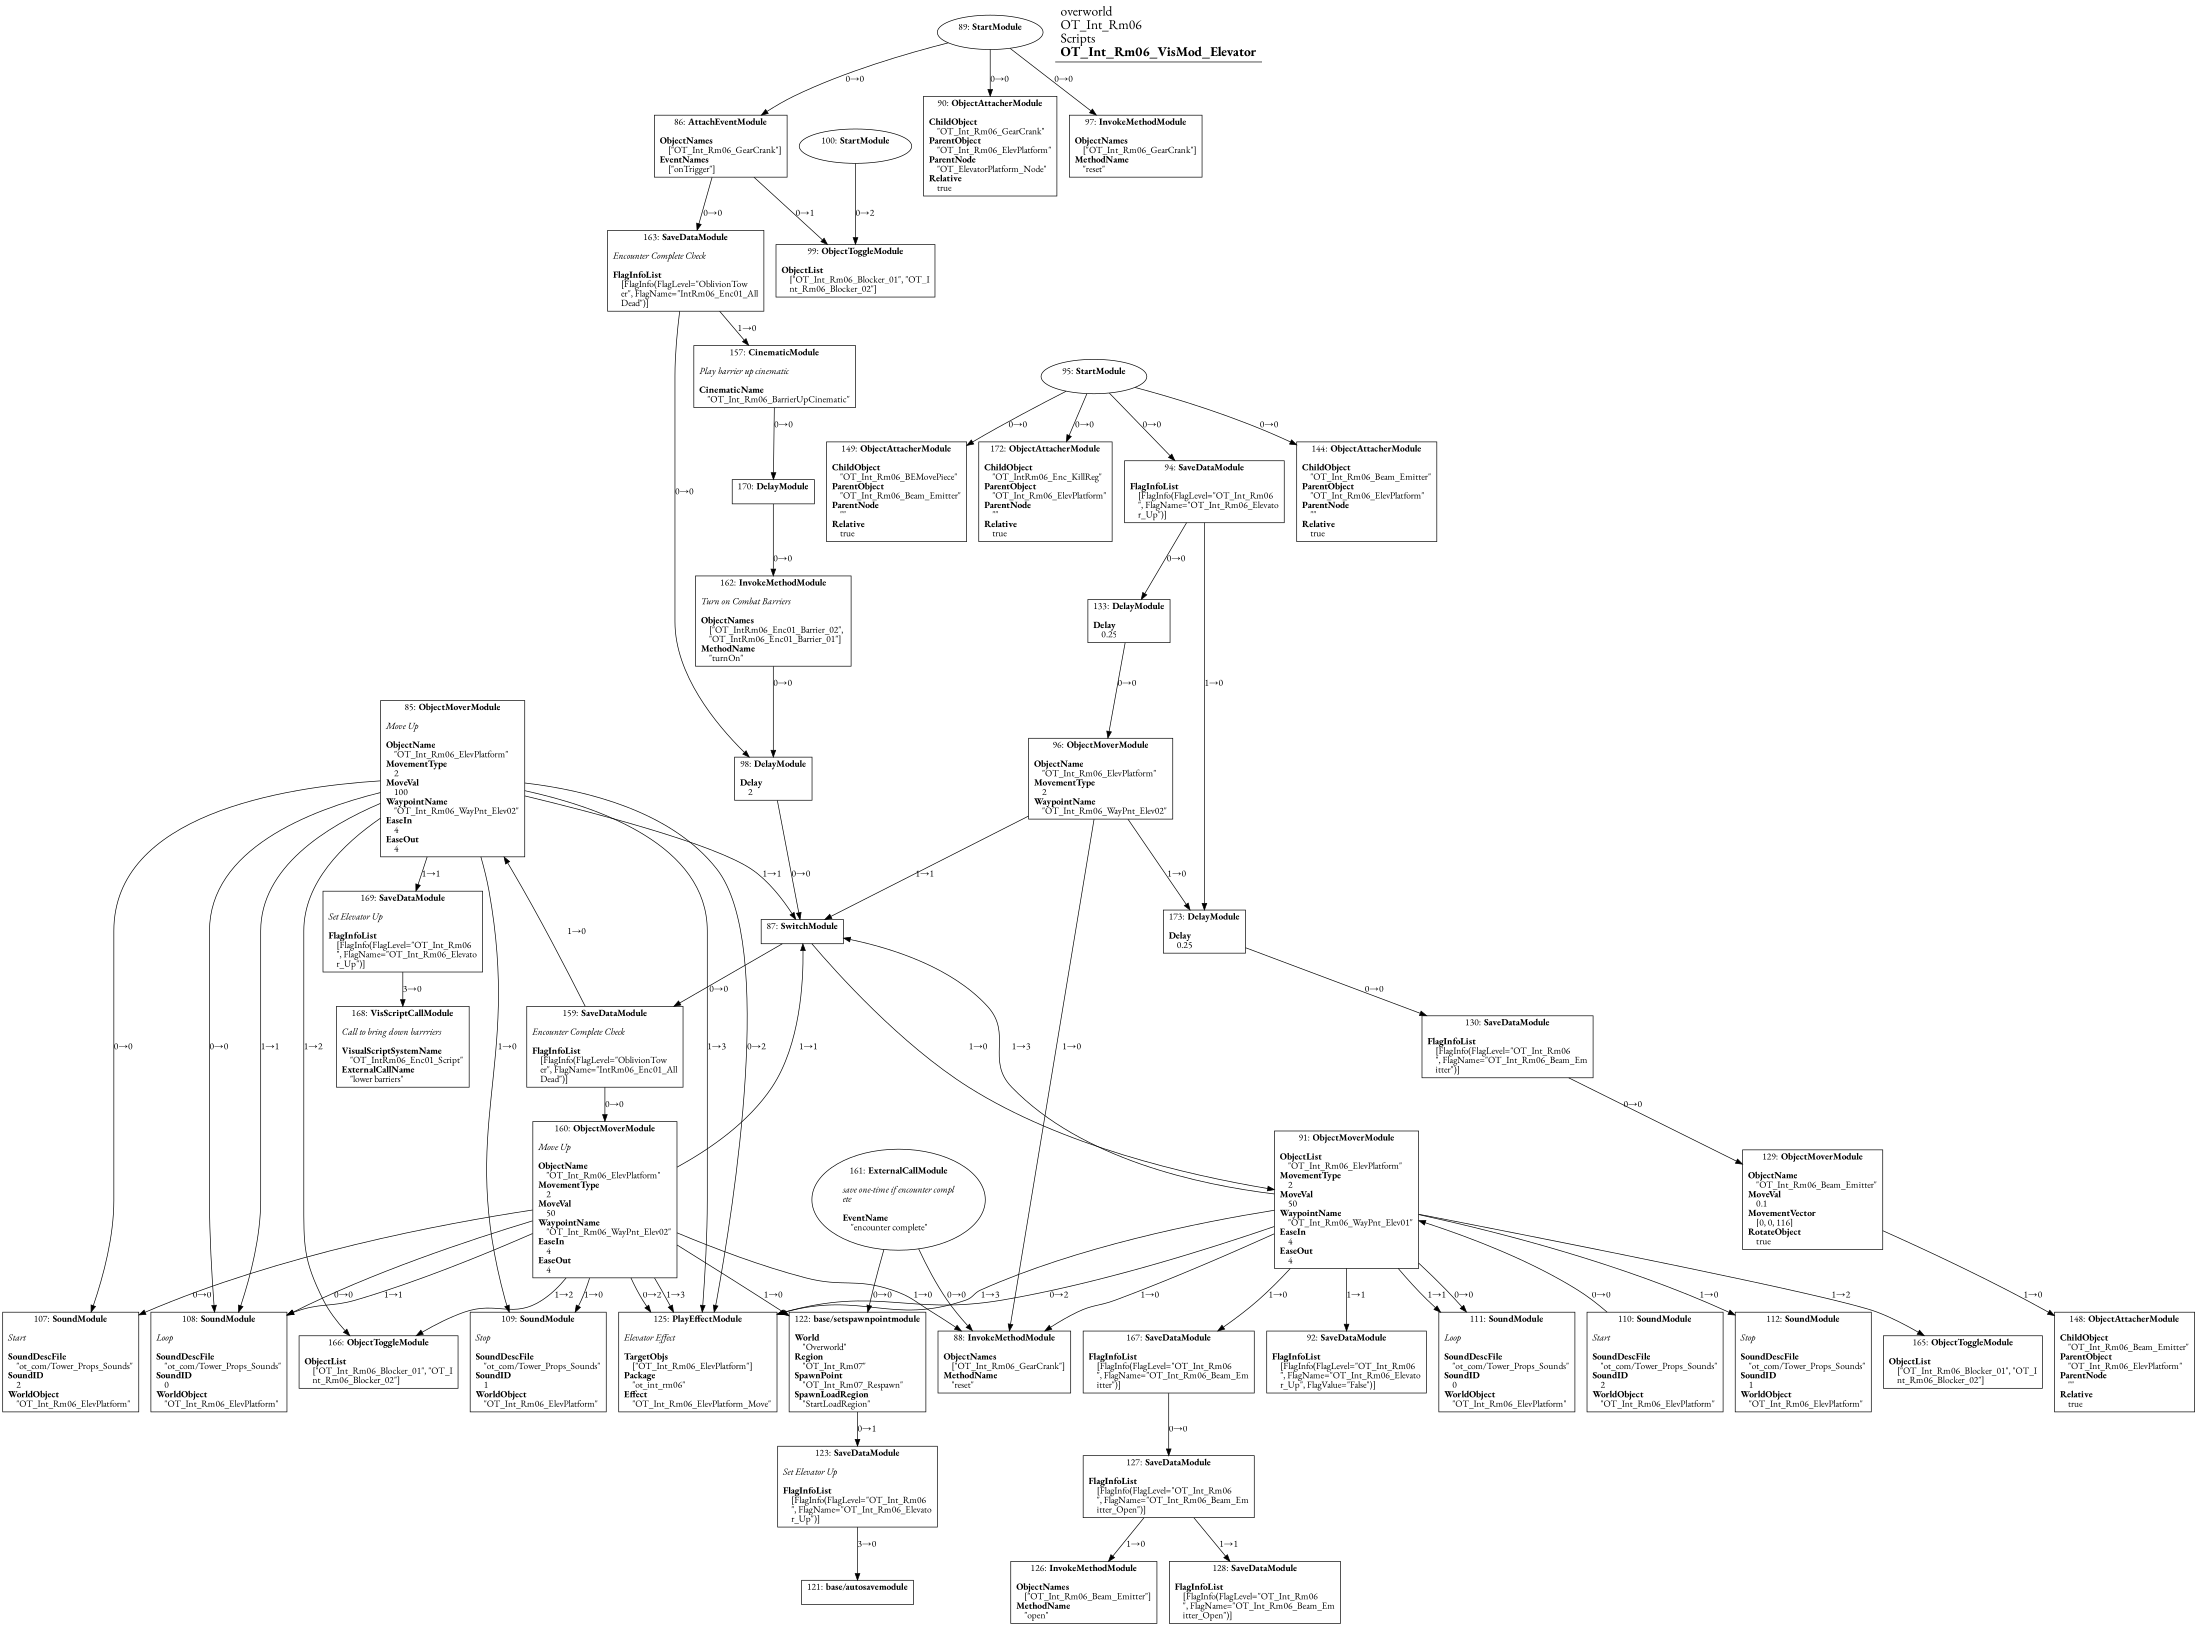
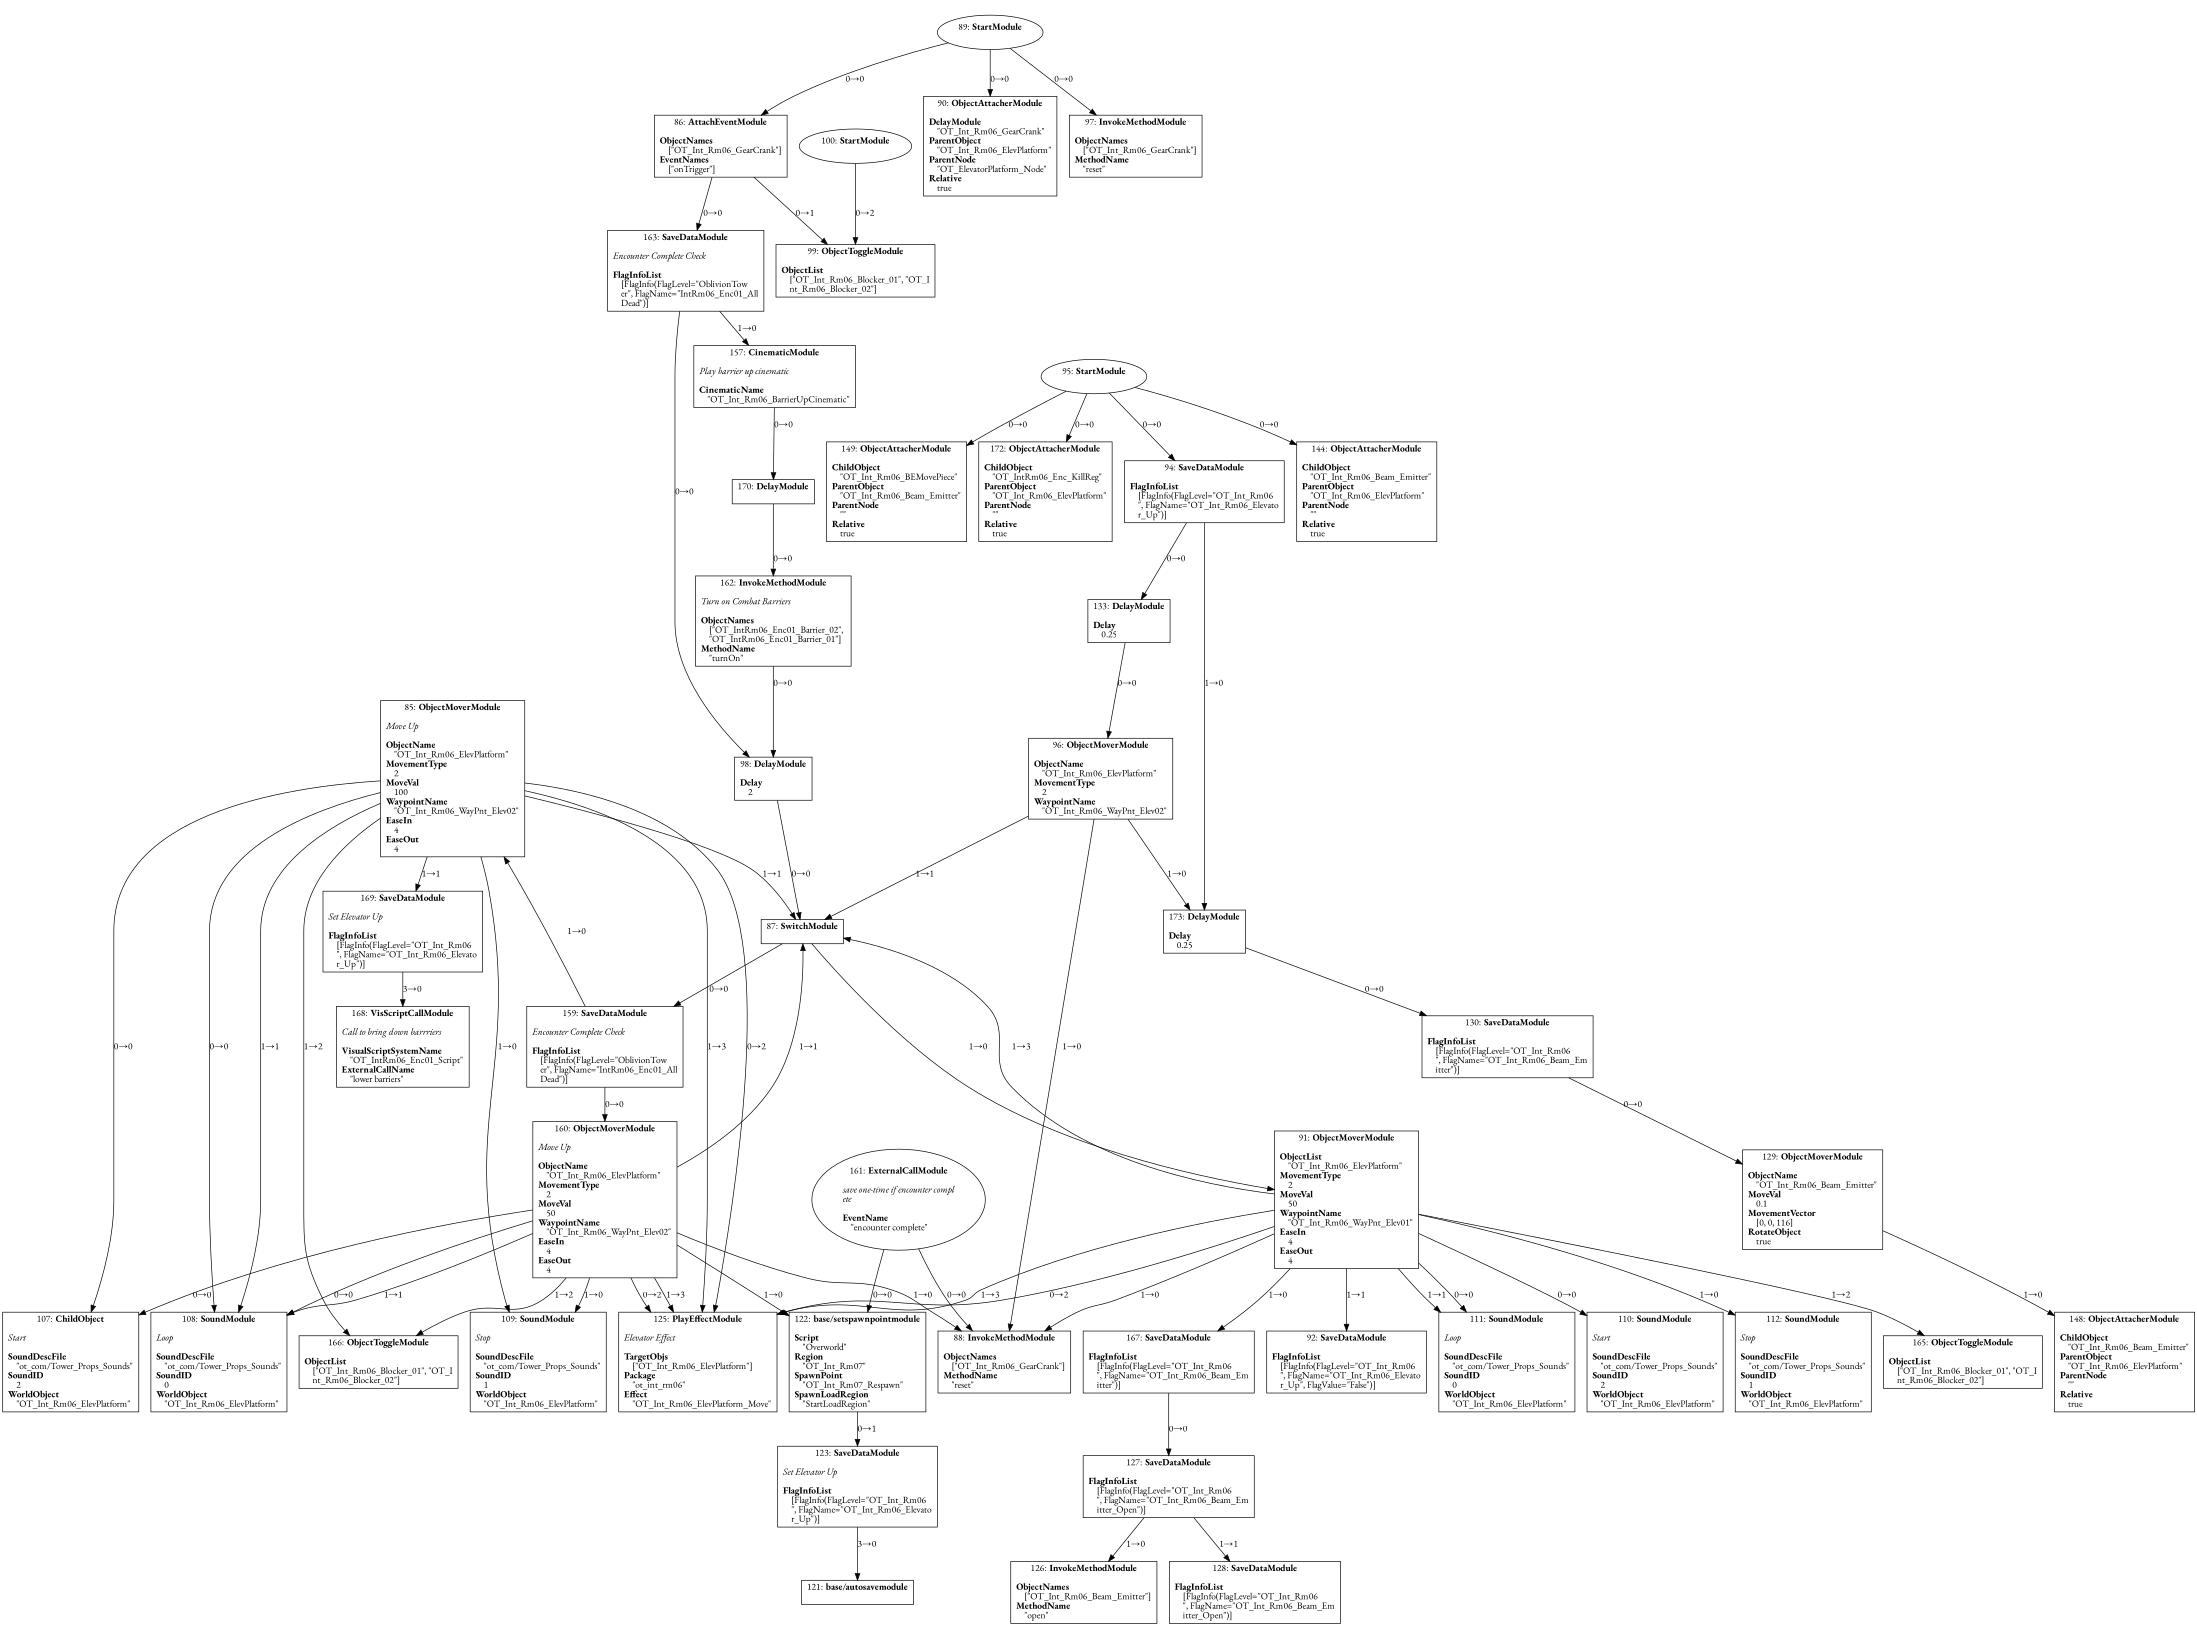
(1159, 32) -> none
(953, 122) -> (955, 122)
(1520, 1259) -> (1500, 1272)
(80, 1319) -> (80, 1319)
(807, 1338) -> (807, 1338)
